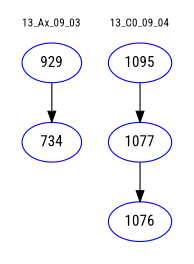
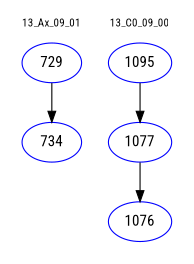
(52, 24) -> (52, 24)
(140, 24) -> (140, 24)
(52, 63) -> (52, 63)
